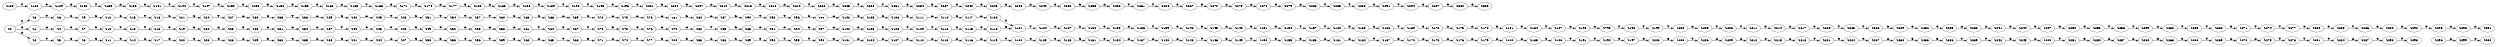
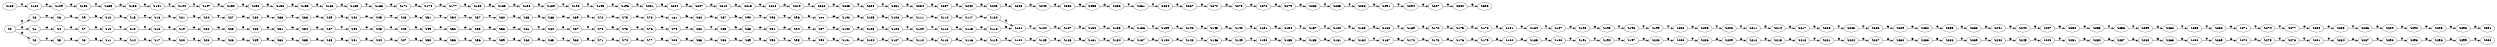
(1607, 28) -> (1607, 28)
(637, 39) -> (637, 39)
none -> (2425, 41)
